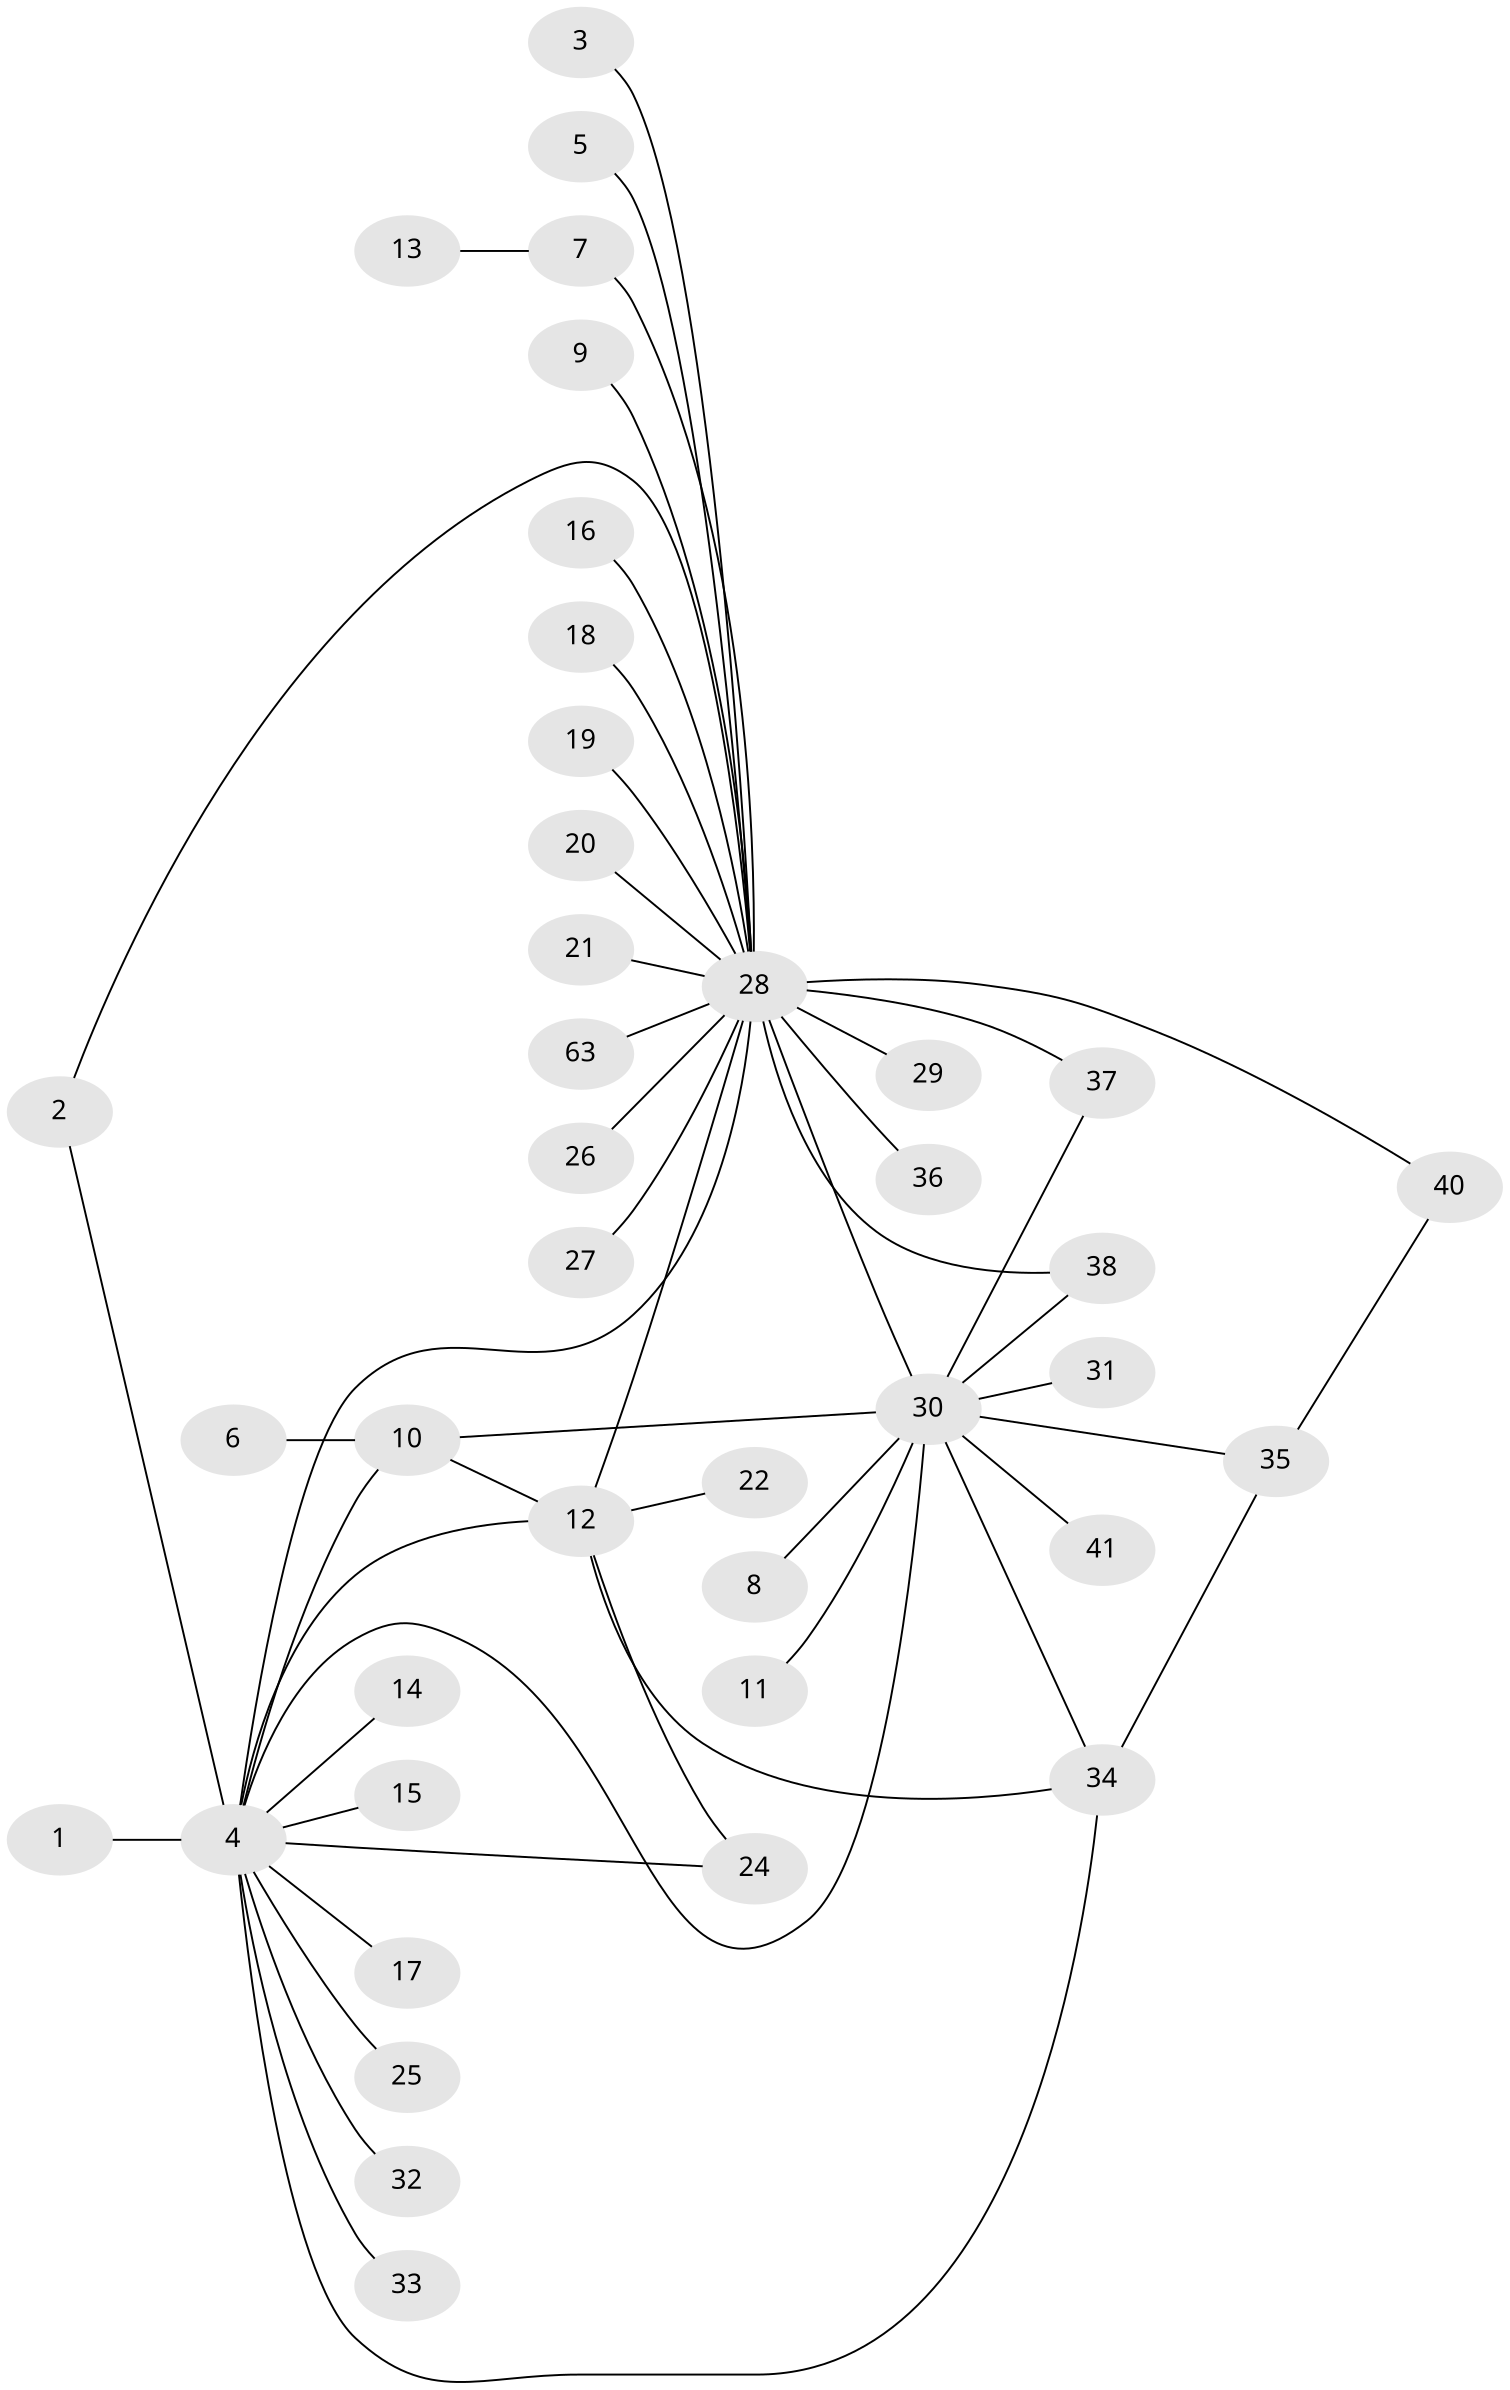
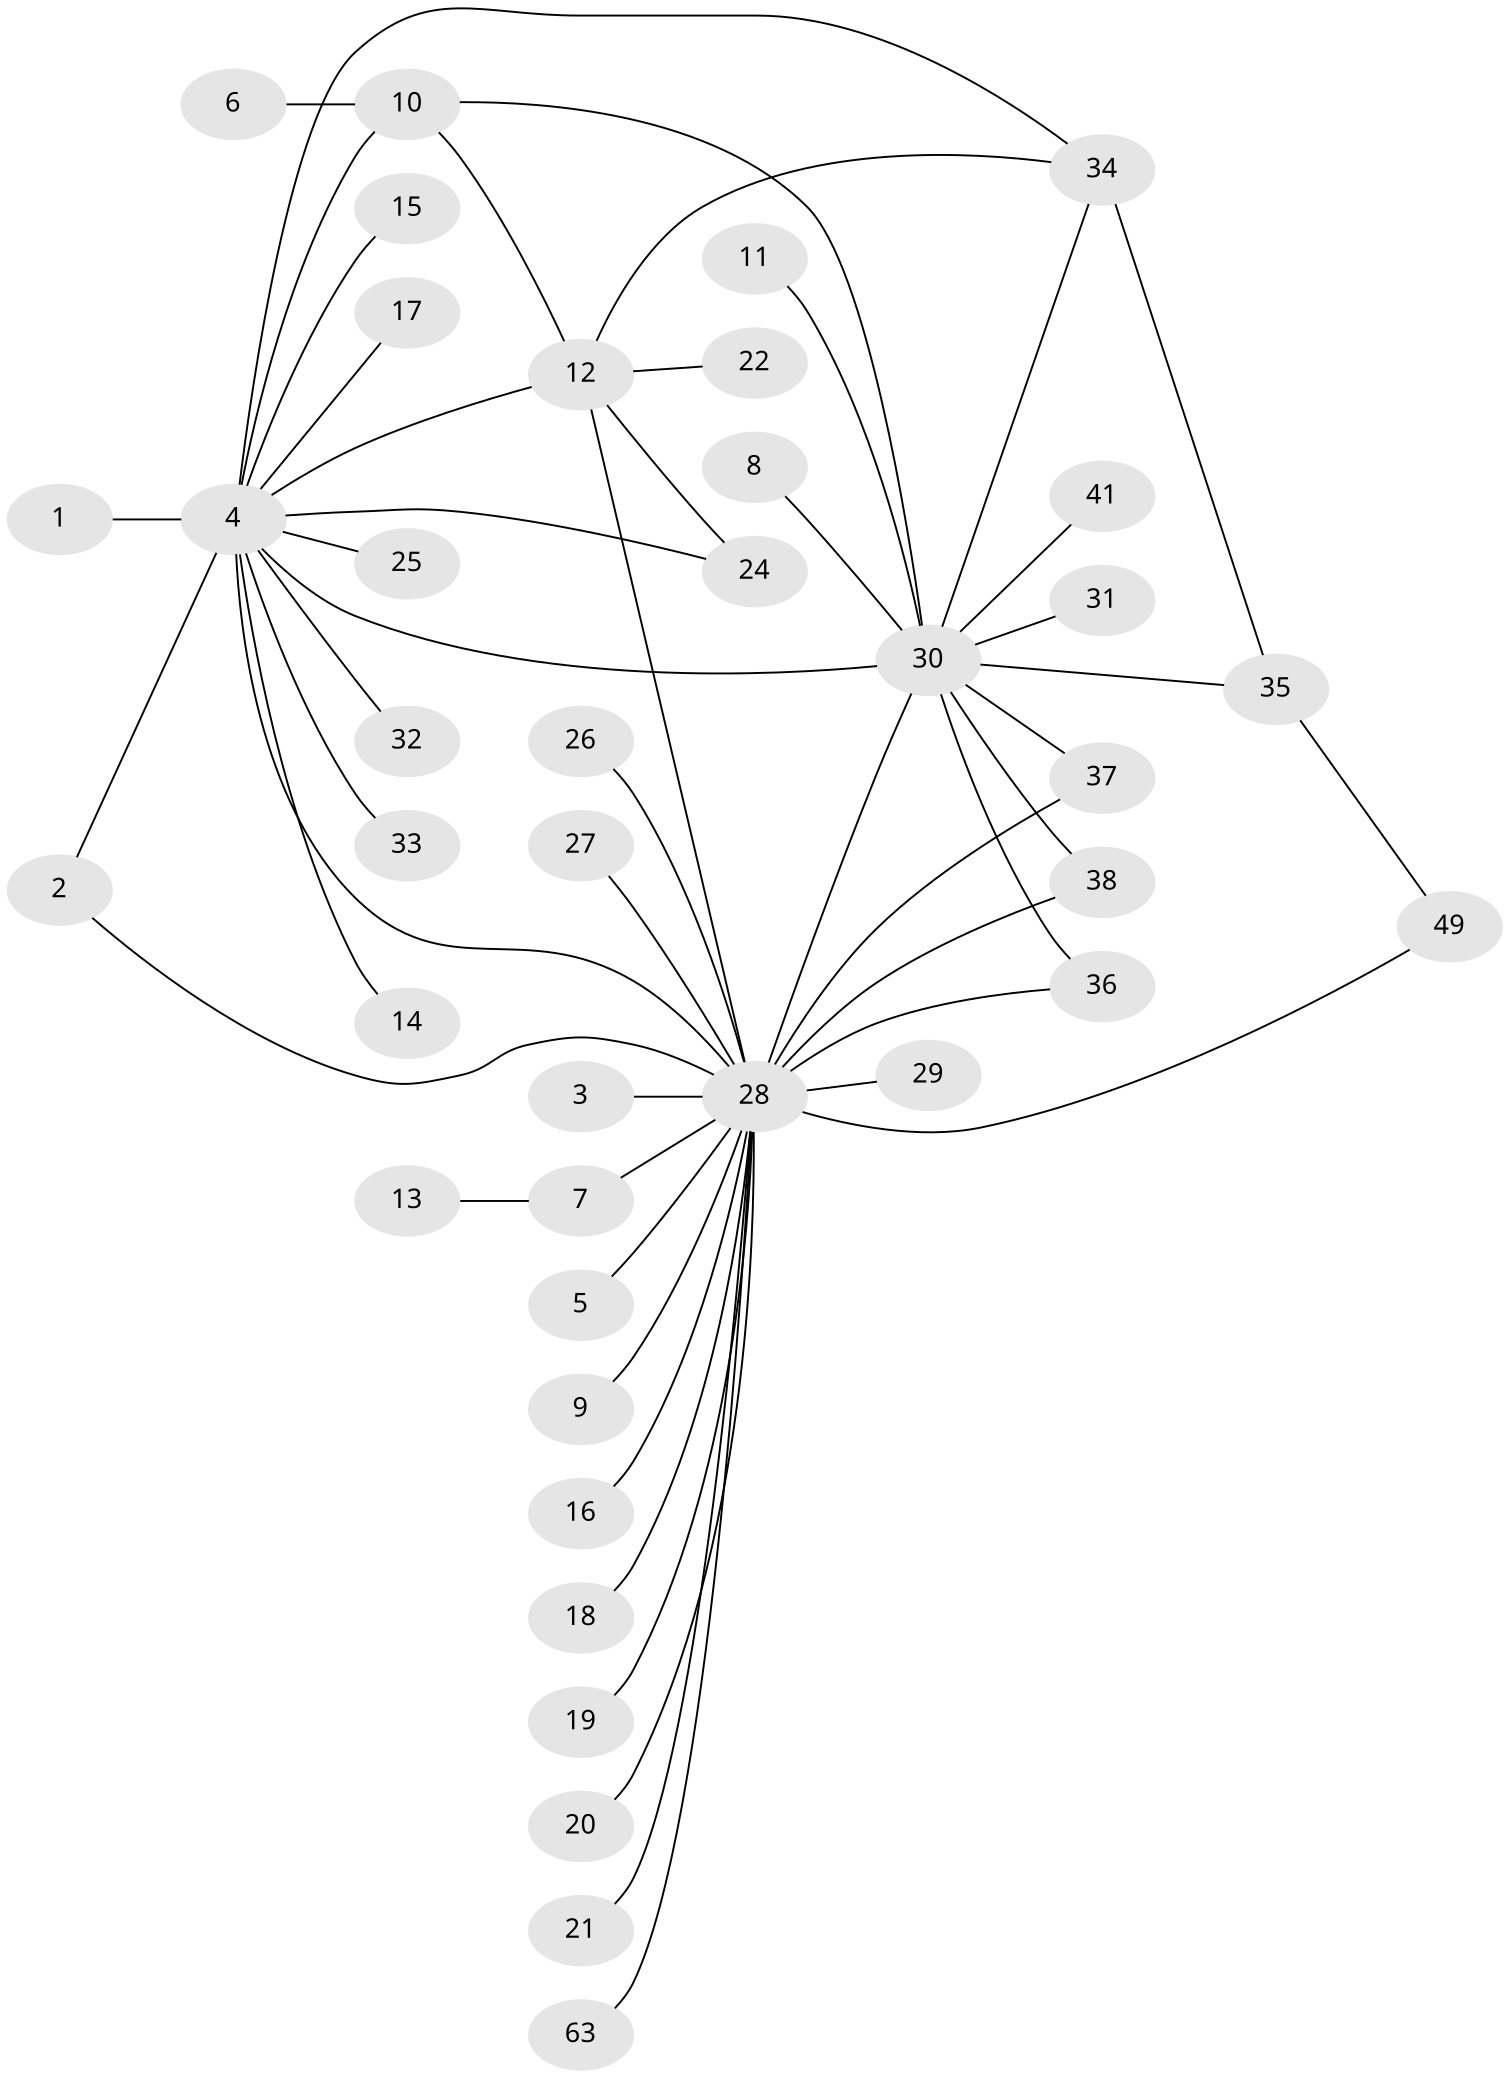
none -> (992, 826)
(1450, 1187) -> (1450, 927)
